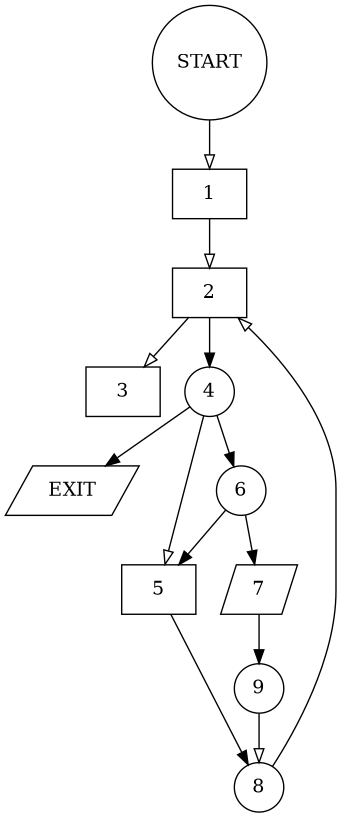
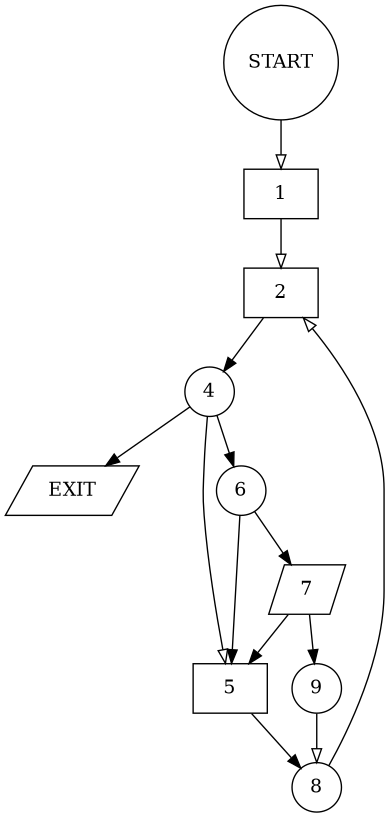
(123, 392) -> none
none -> (273, 634)
